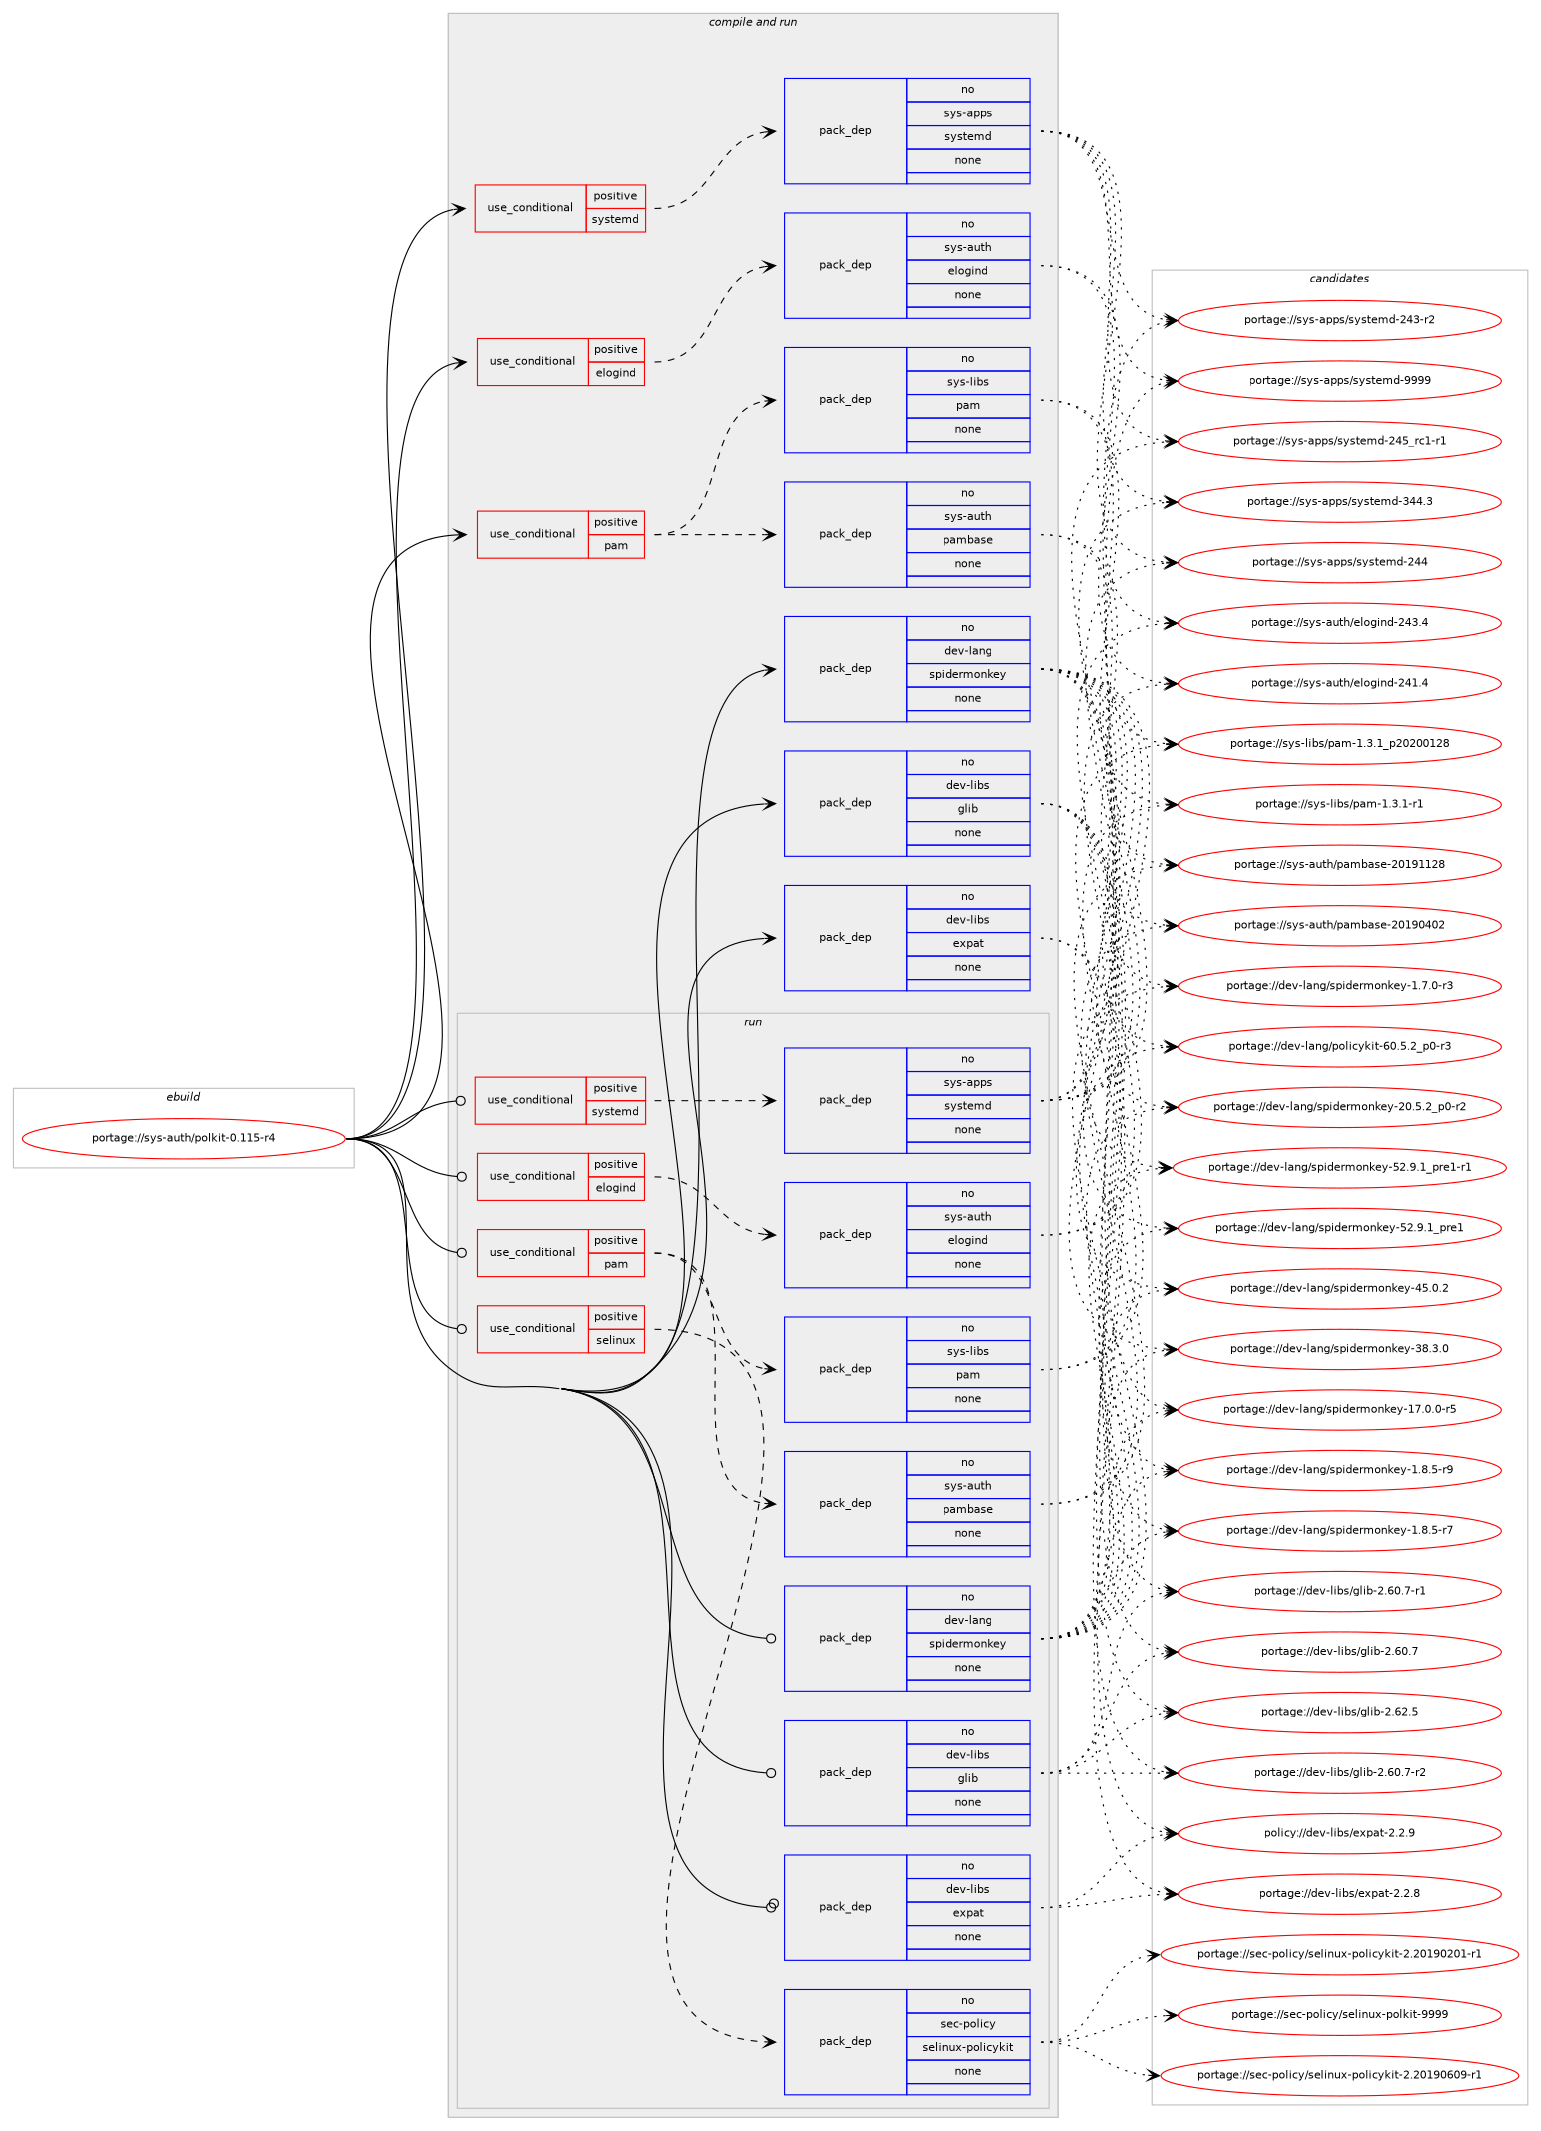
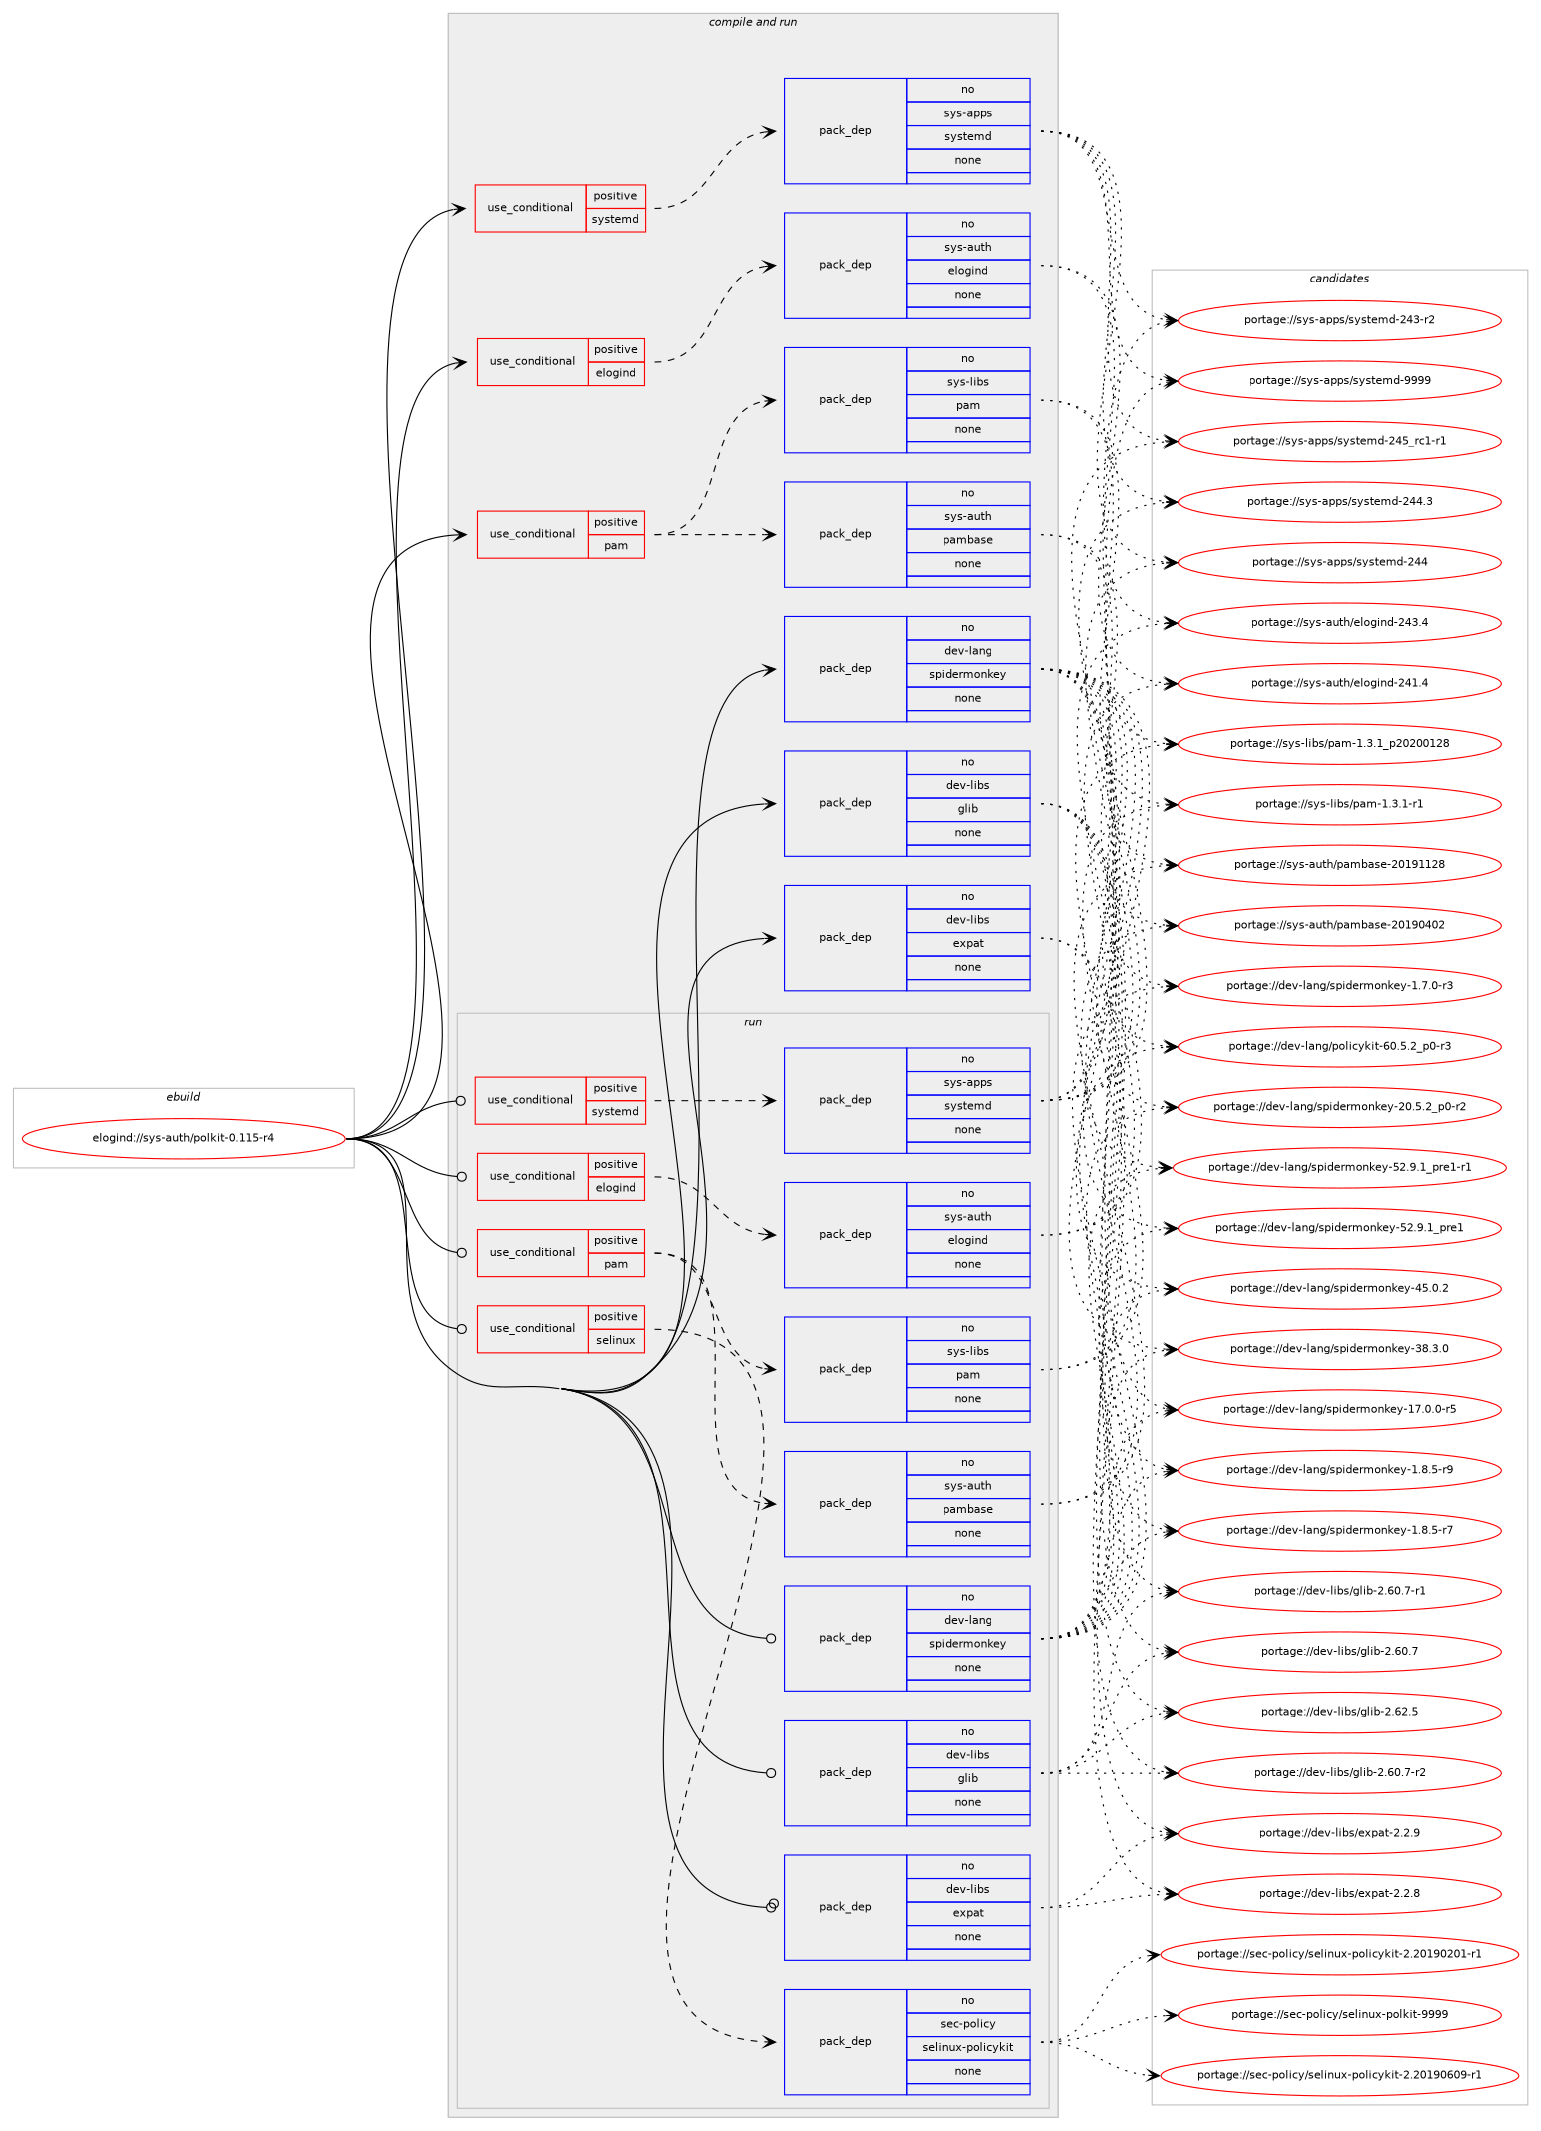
(1340, 502) -> (1340, 502)
(184, 1139) -> (184, 1139)
(1340, 1834) -> (1340, 1834)
